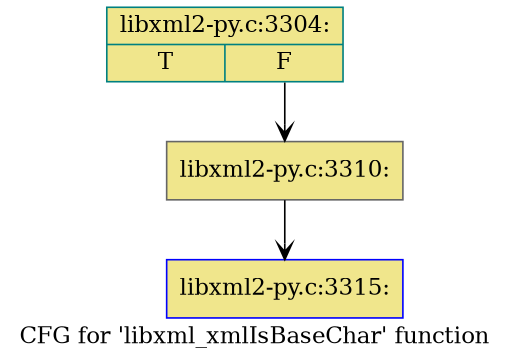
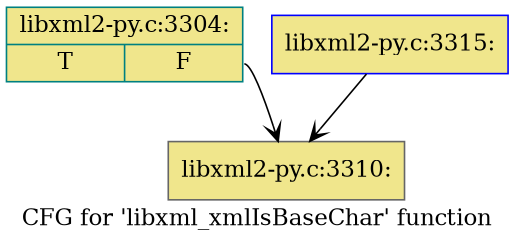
(285, 222) -> (343, 101)
